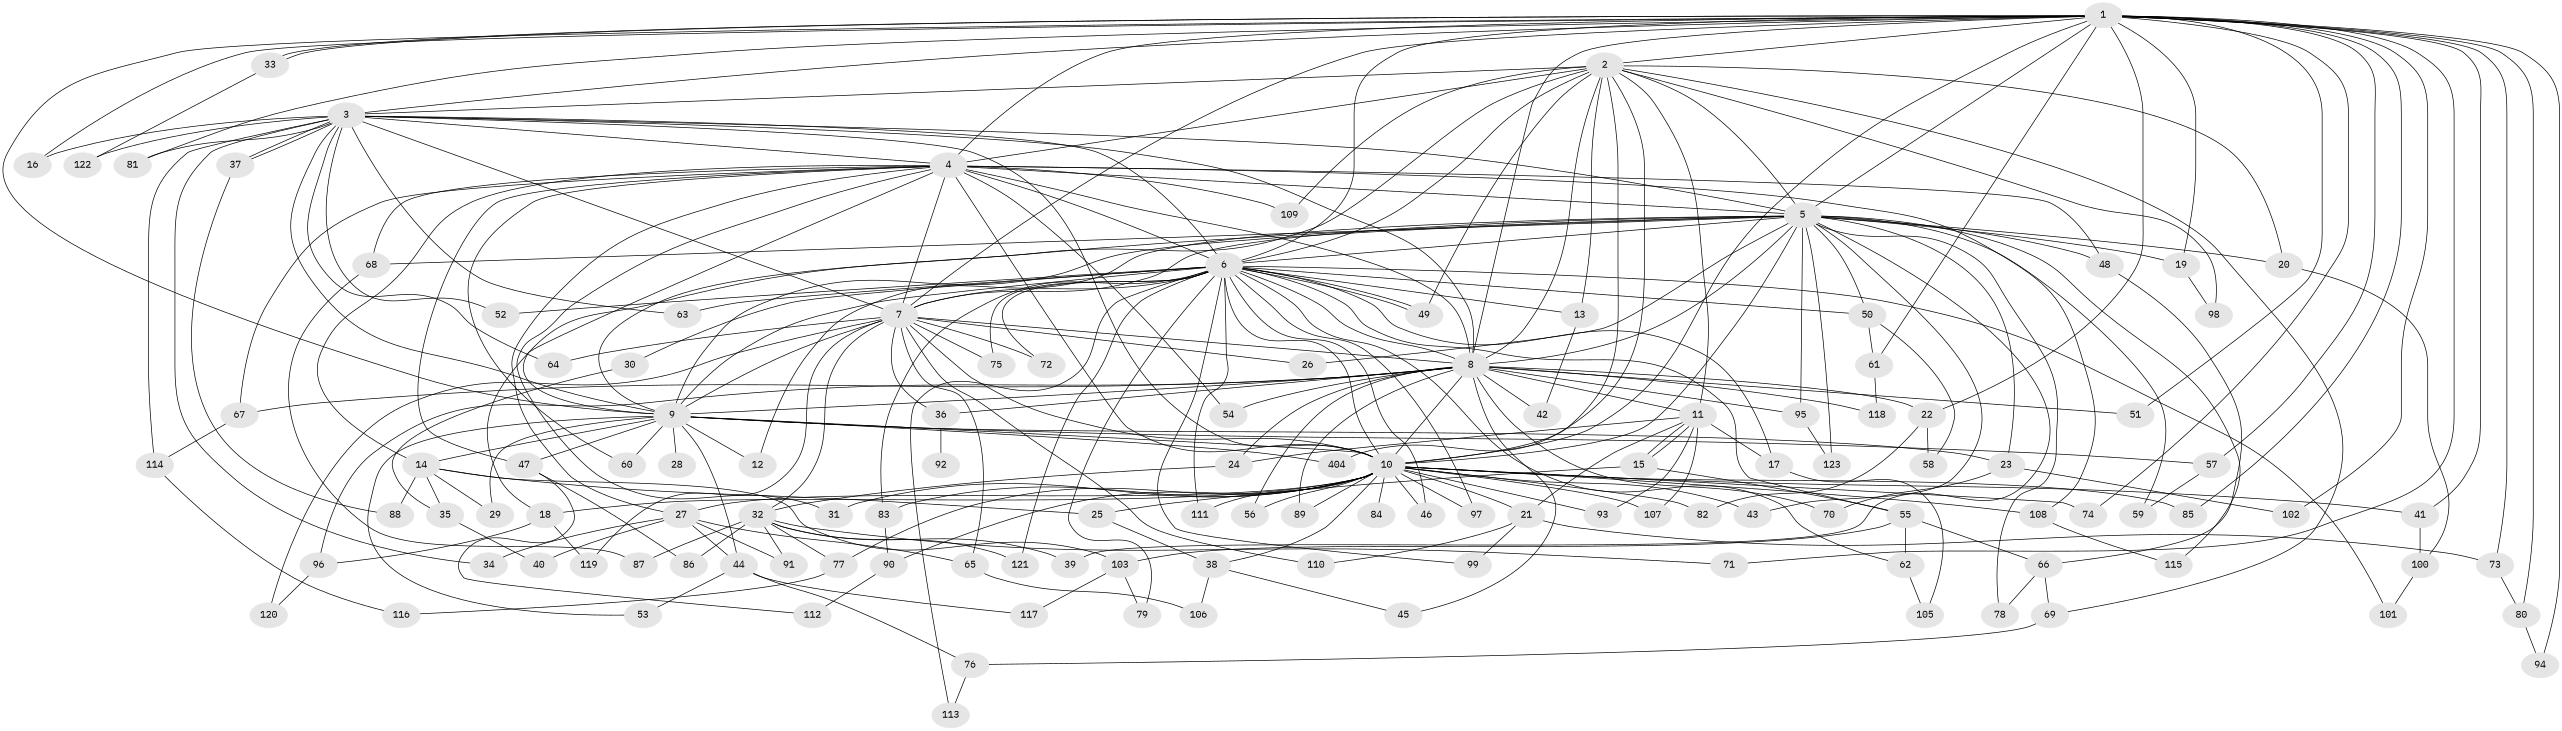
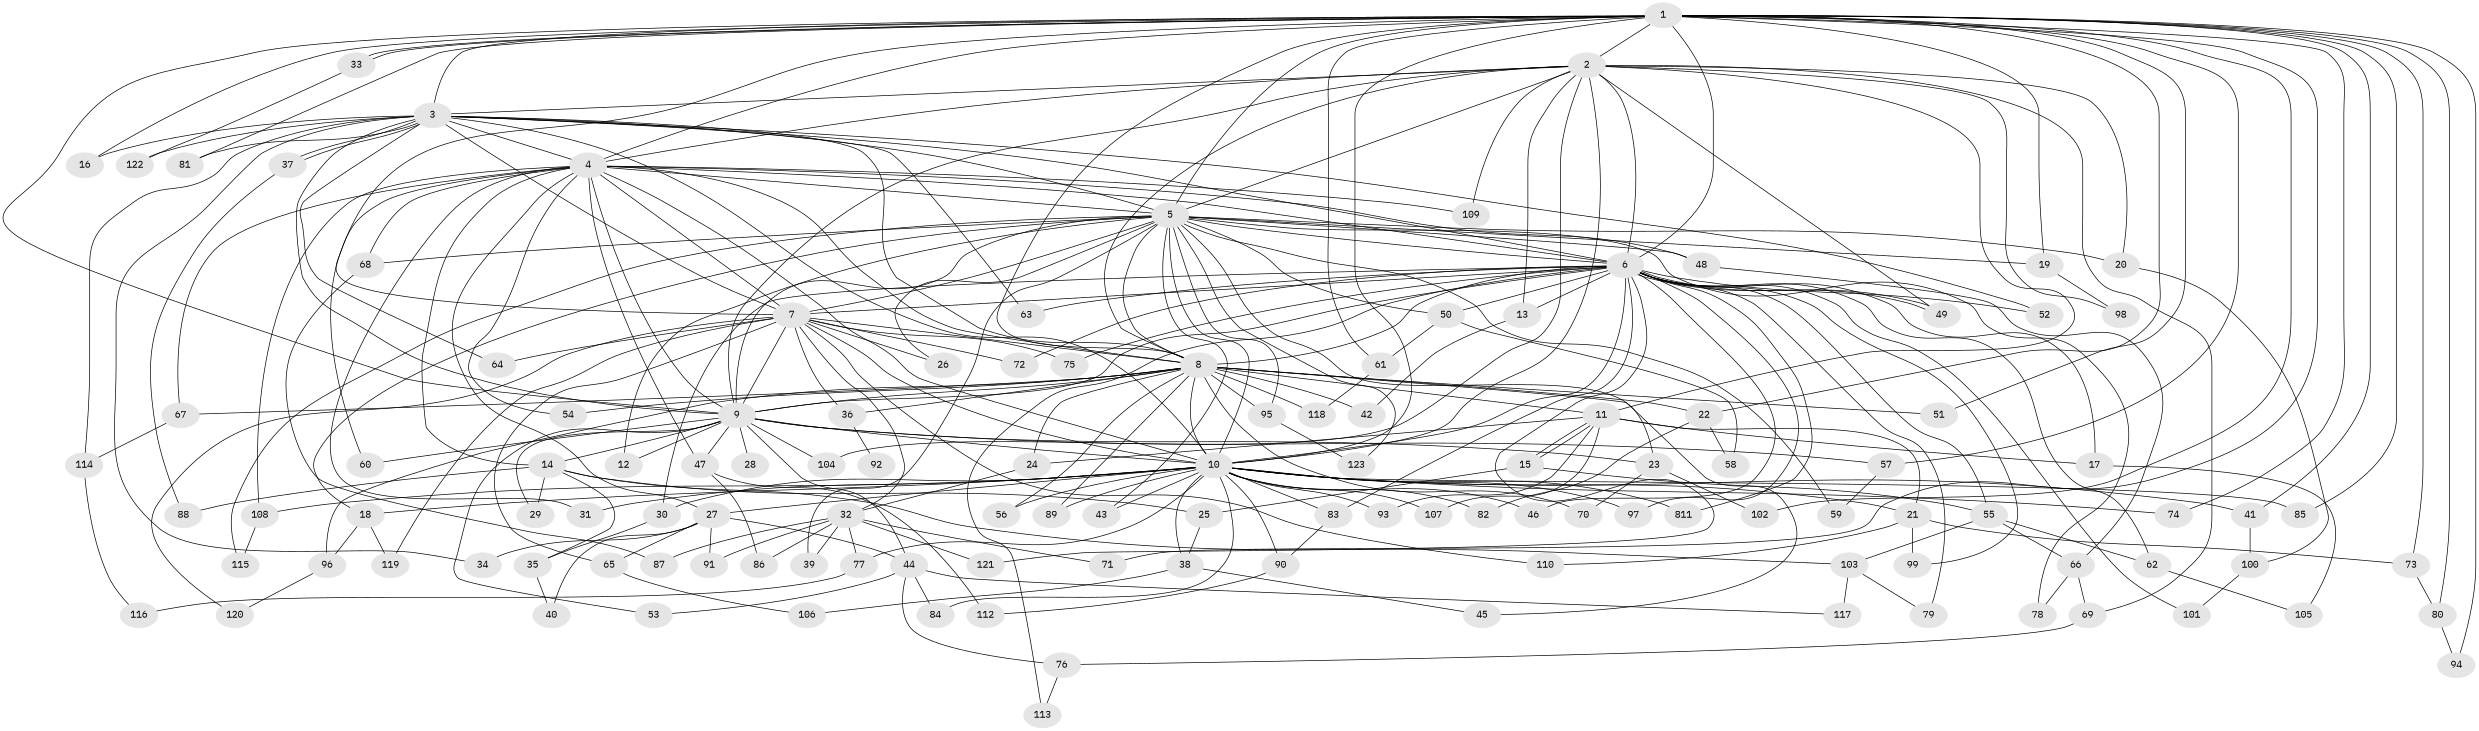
(1337, 465) -> (826, 465)
none -> (882, 479)
(1200, 515) -> (1683, 515)
none -> (922, 590)
